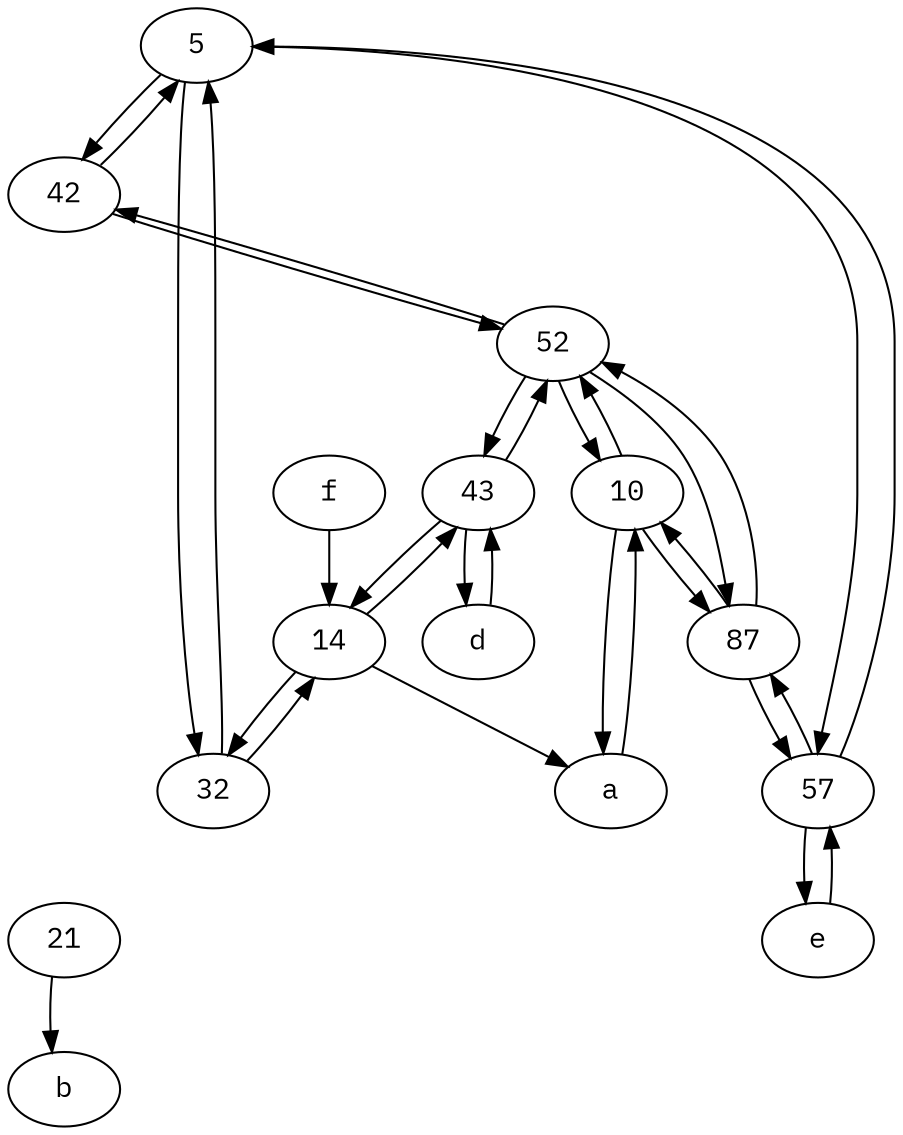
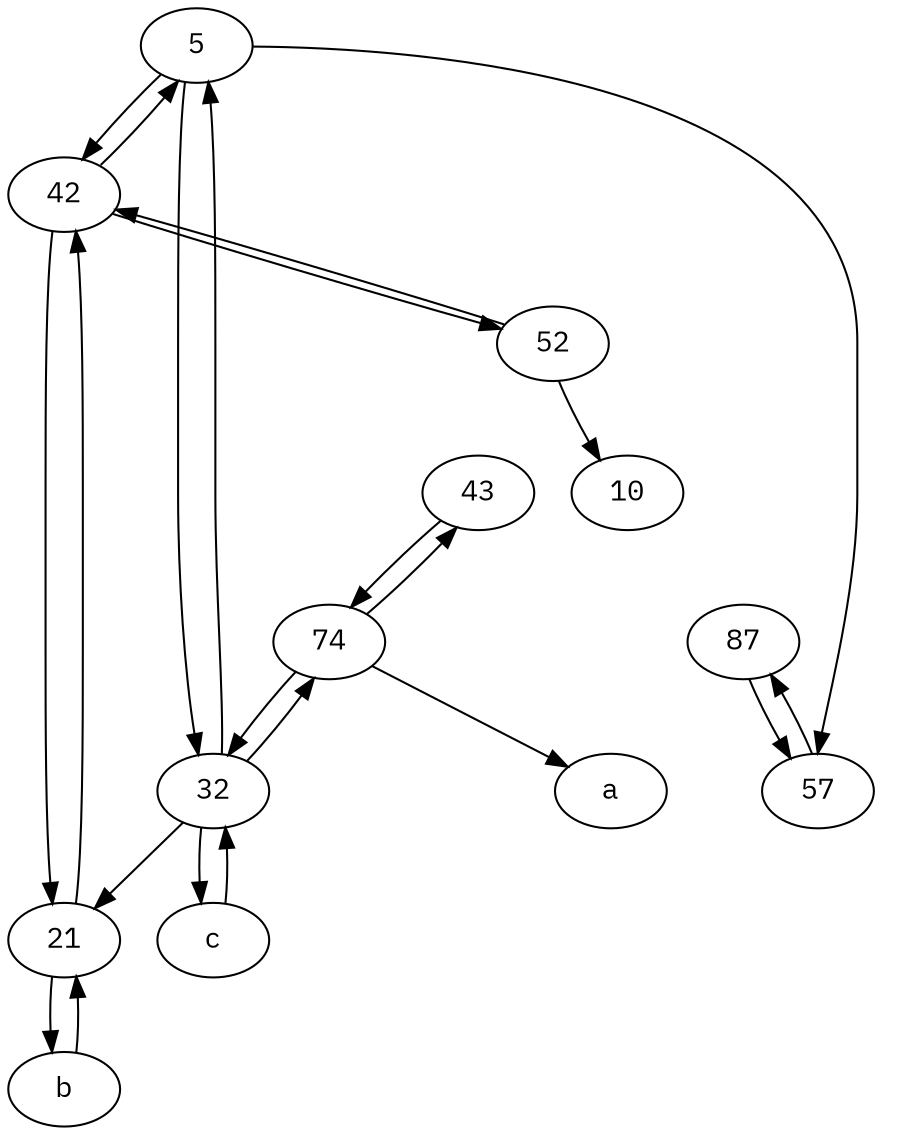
(830, 193) -> none
(508, 406) -> none
(607, 425) -> none
(523, 431) -> none
(686, 460) -> none
(727, 466) -> none
(329, 493) -> none
none -> (46, 557)
(668, 563) -> none
(703, 571) -> none
none -> (83, 578)
(606, 631) -> none
(329, 642) -> (329, 642)
(478, 642) -> none
(632, 653) -> none
none -> (146, 858)
none -> (213, 940)
(818, 940) -> none
none -> (78, 1025)
